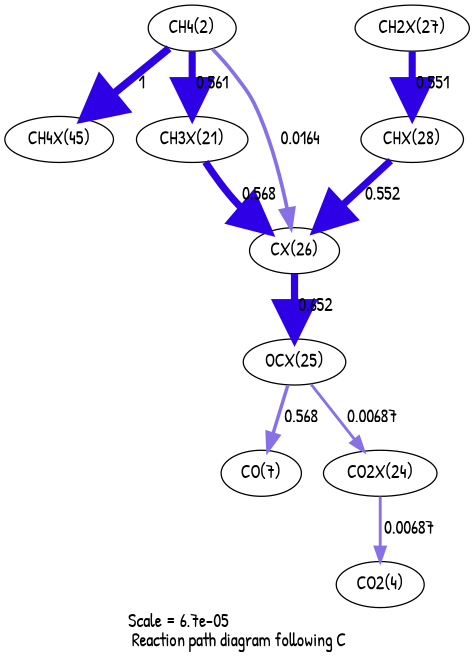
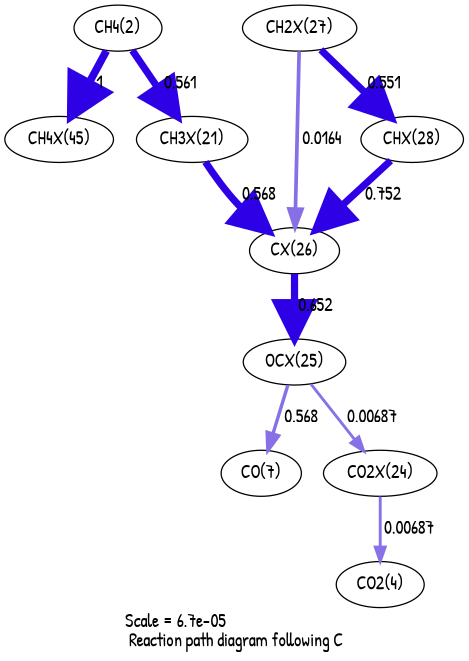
(263, 123) -> (297, 130)
(381, 195) -> (382, 195)
